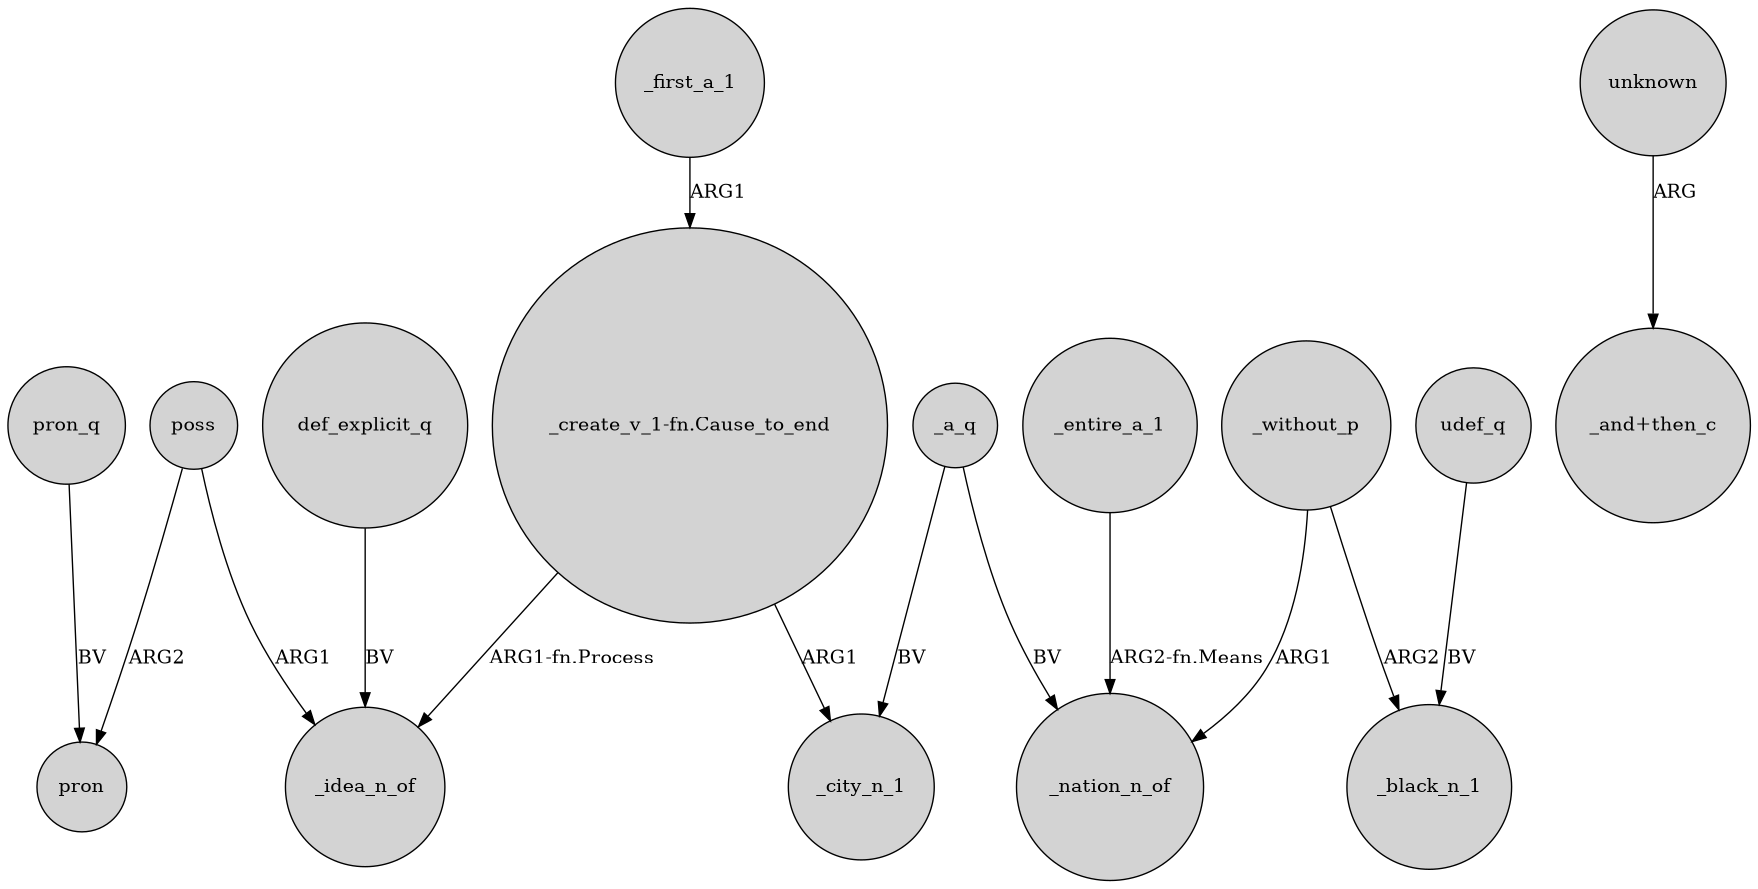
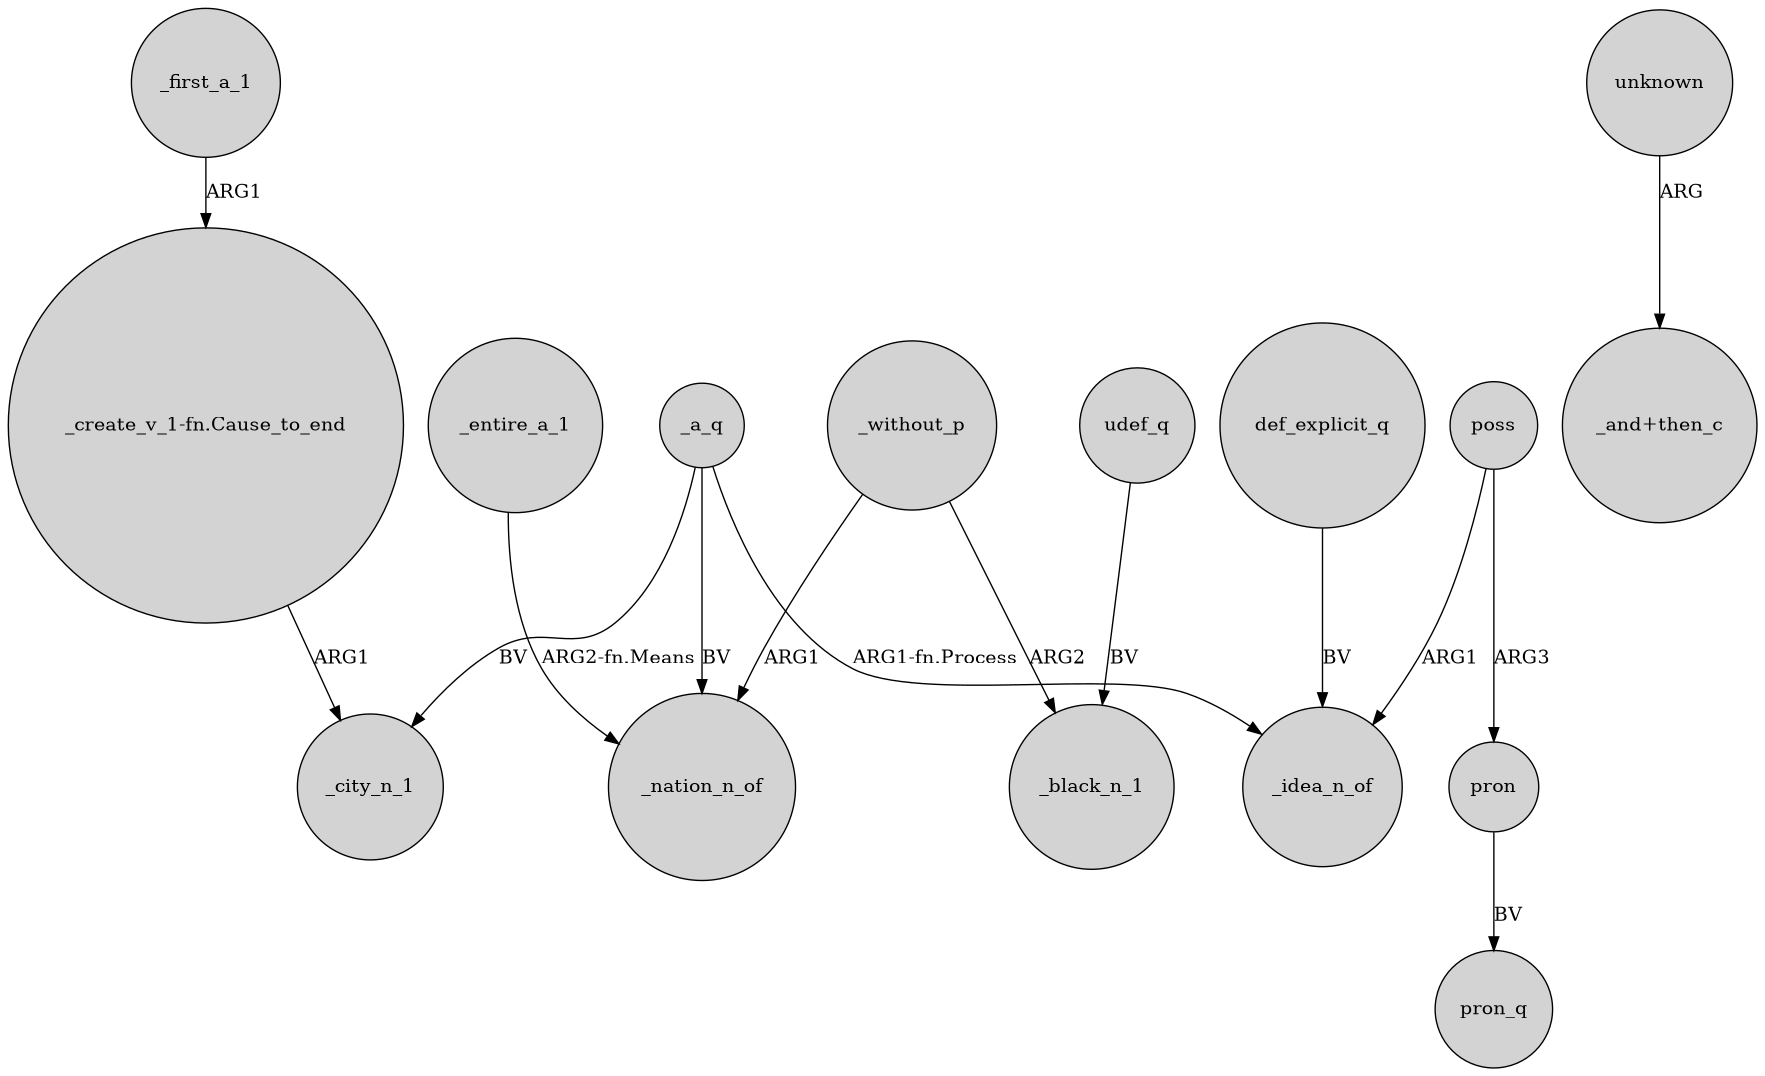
(74, 606) -> (1494, 885)
(493, 644) -> (929, 684)
(157, 658) -> (1522, 658)
